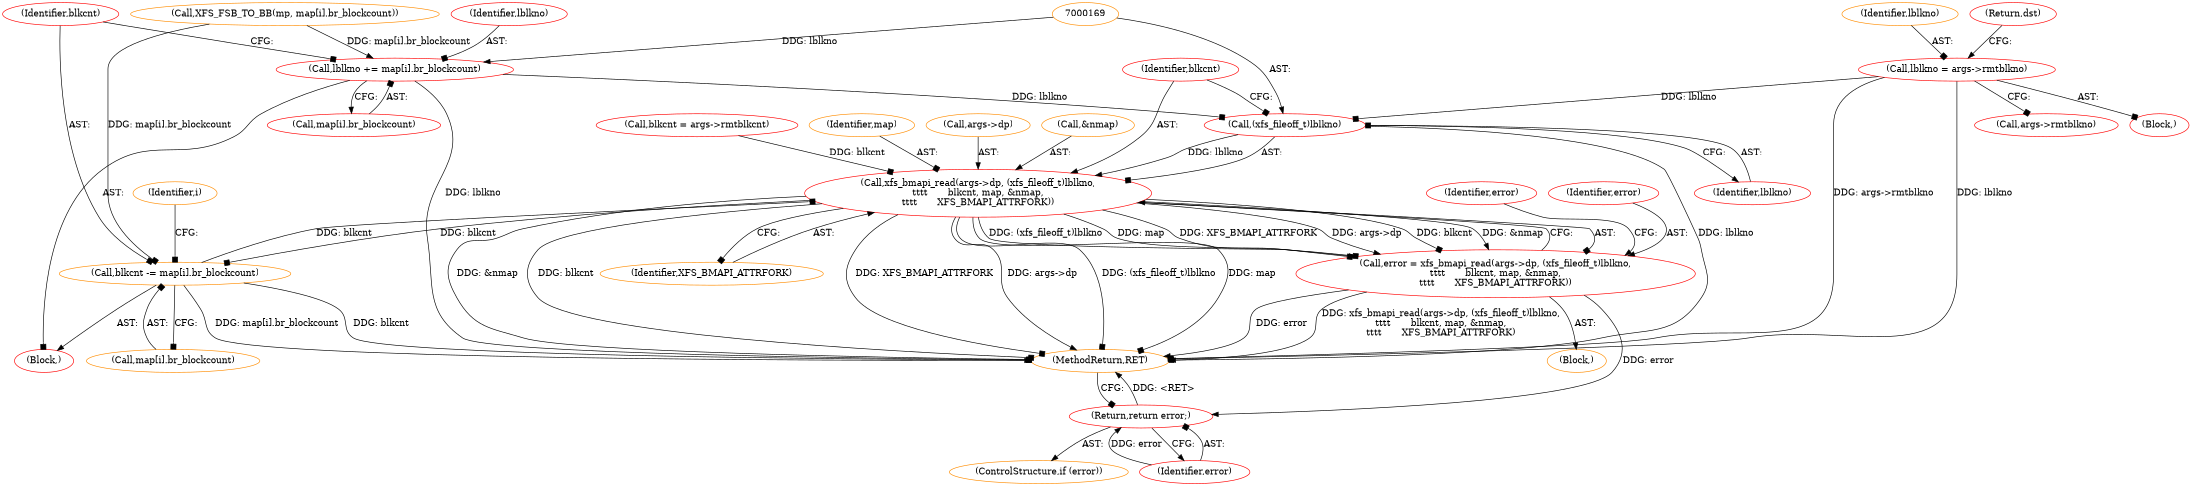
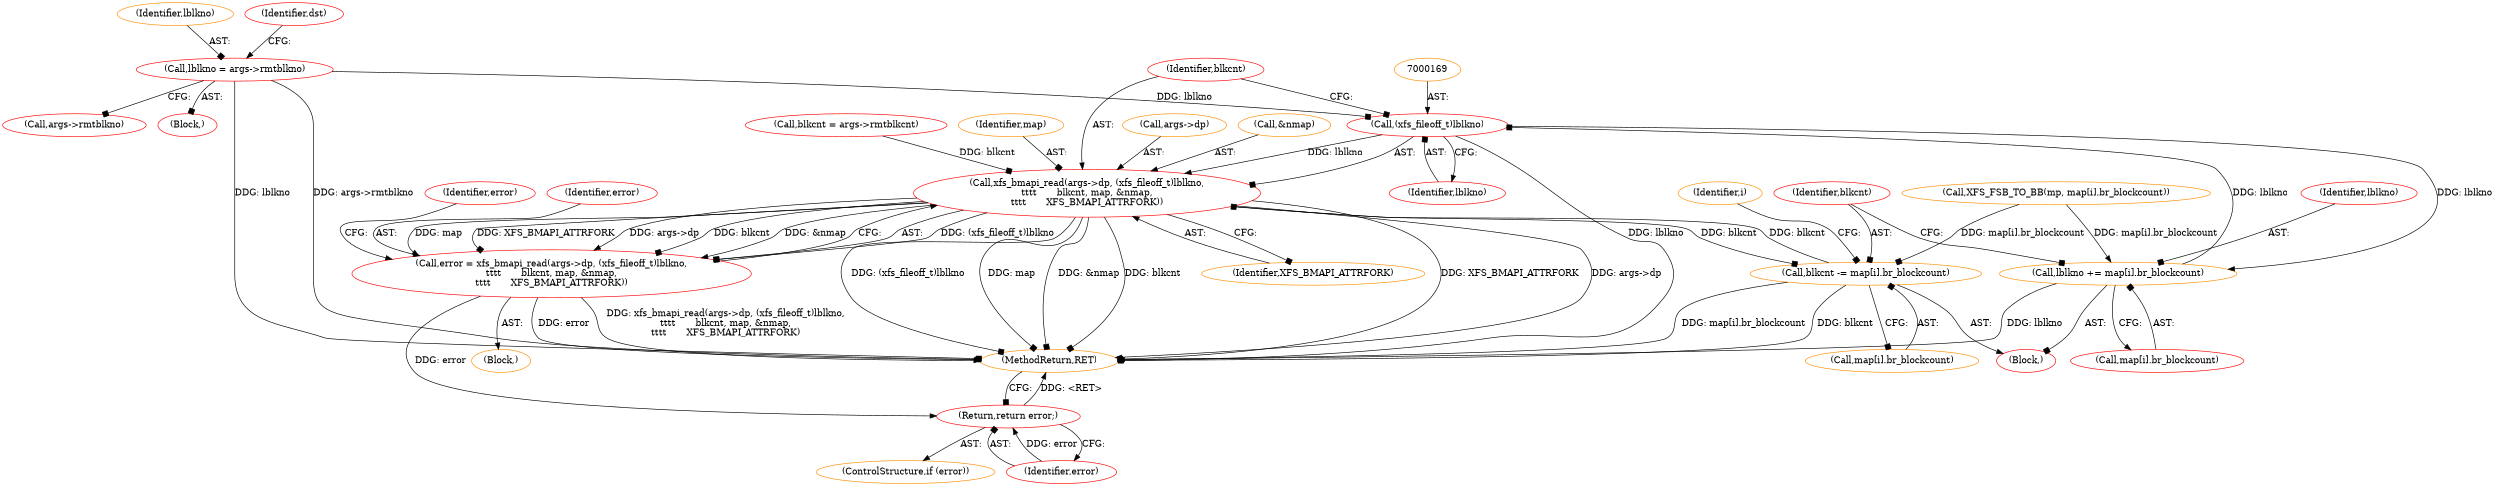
(2013, 14) -> (294, 14)
(772, 39) -> (2096, 138)
(395, 70) -> (2118, 274)
